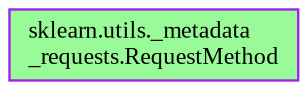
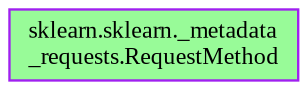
(154, 45) -> (154, 45)
